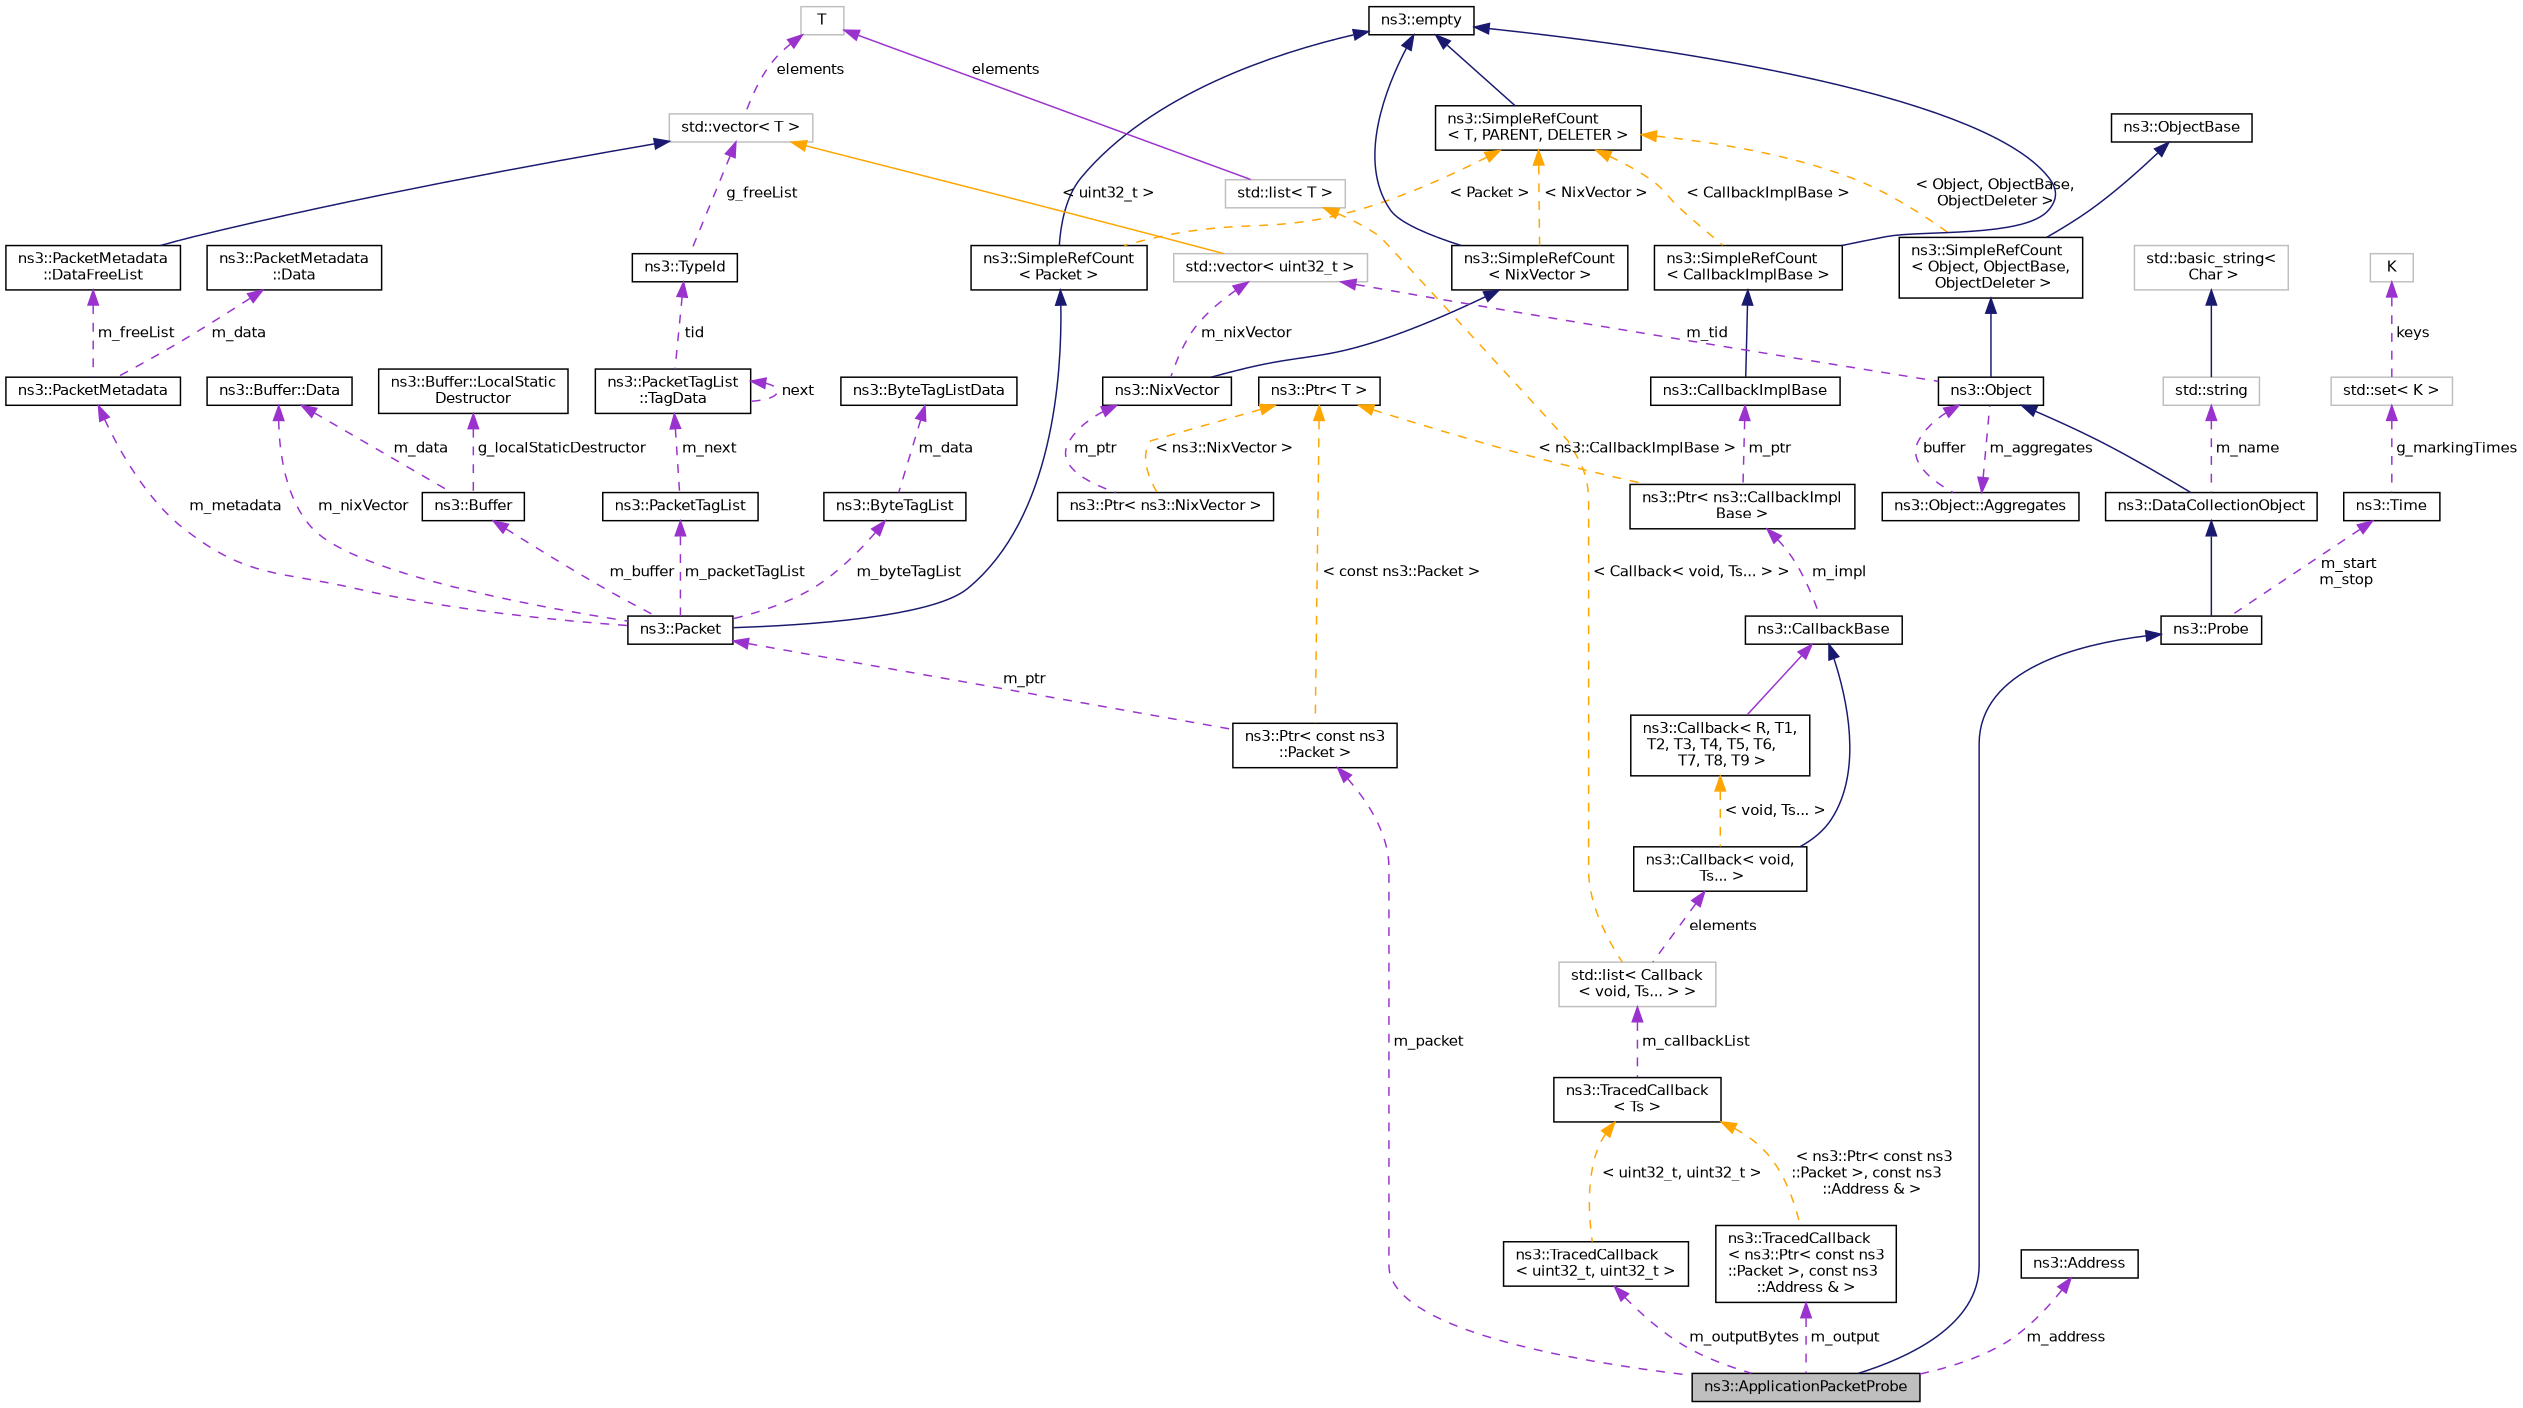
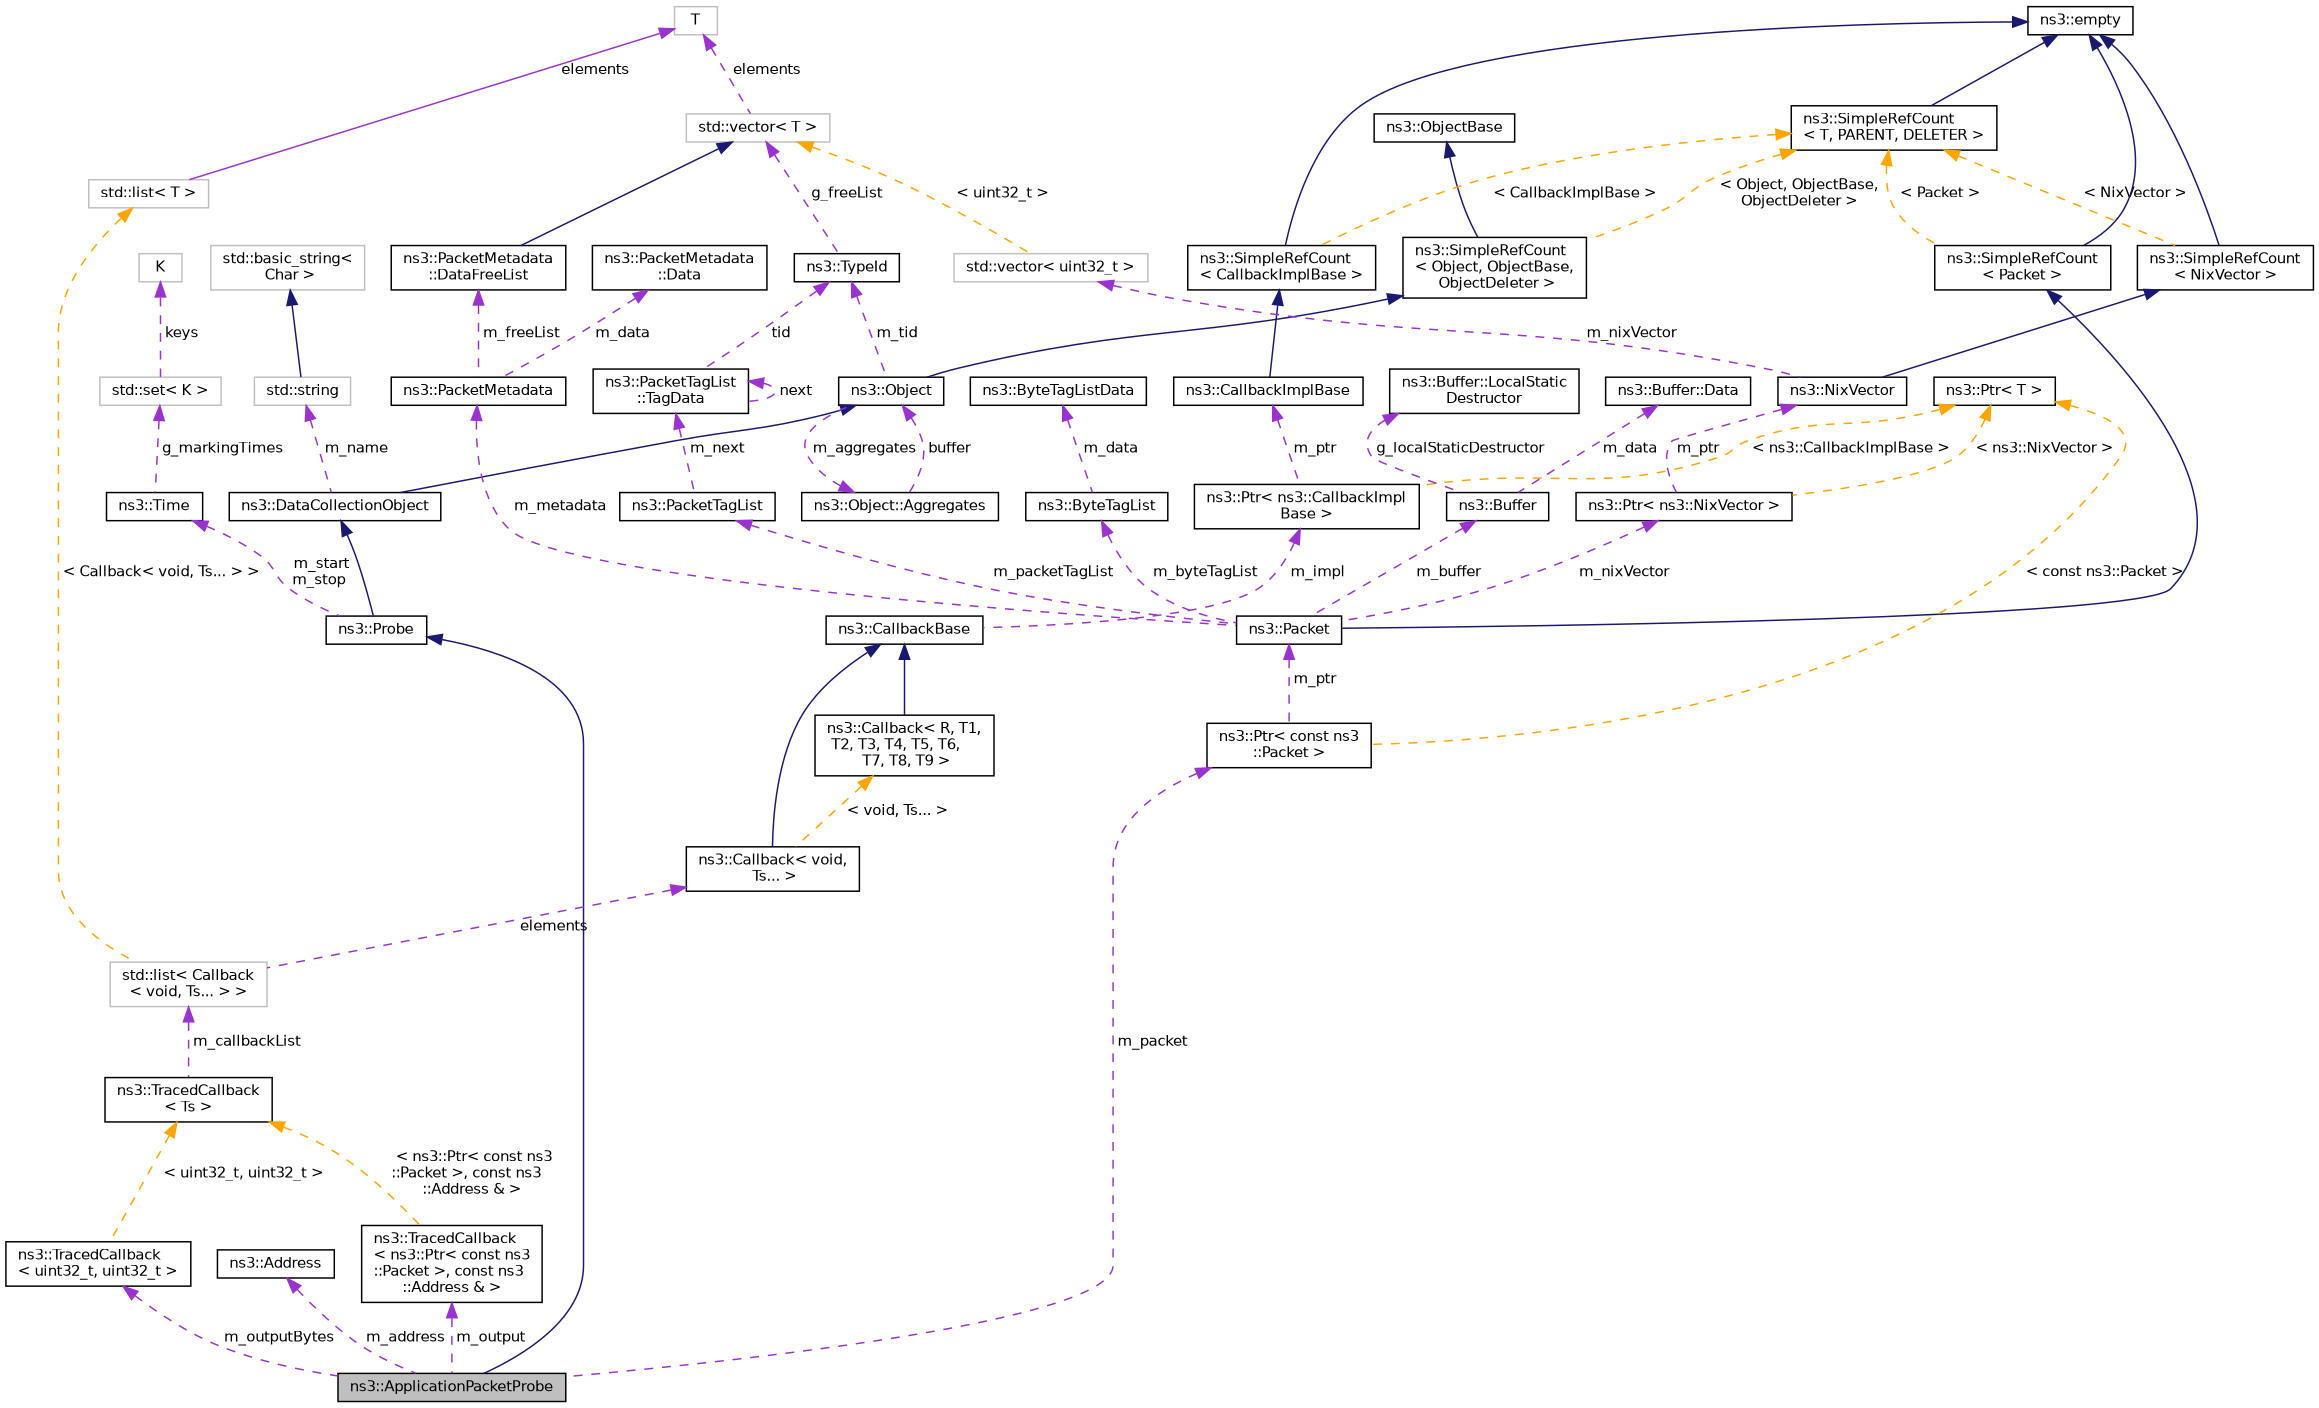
(1015, 199) -> (924, 194)
(1647, 334) -> (872, 337)
(409, 575) -> (1497, 586)
(1774, 685) -> (905, 687)
